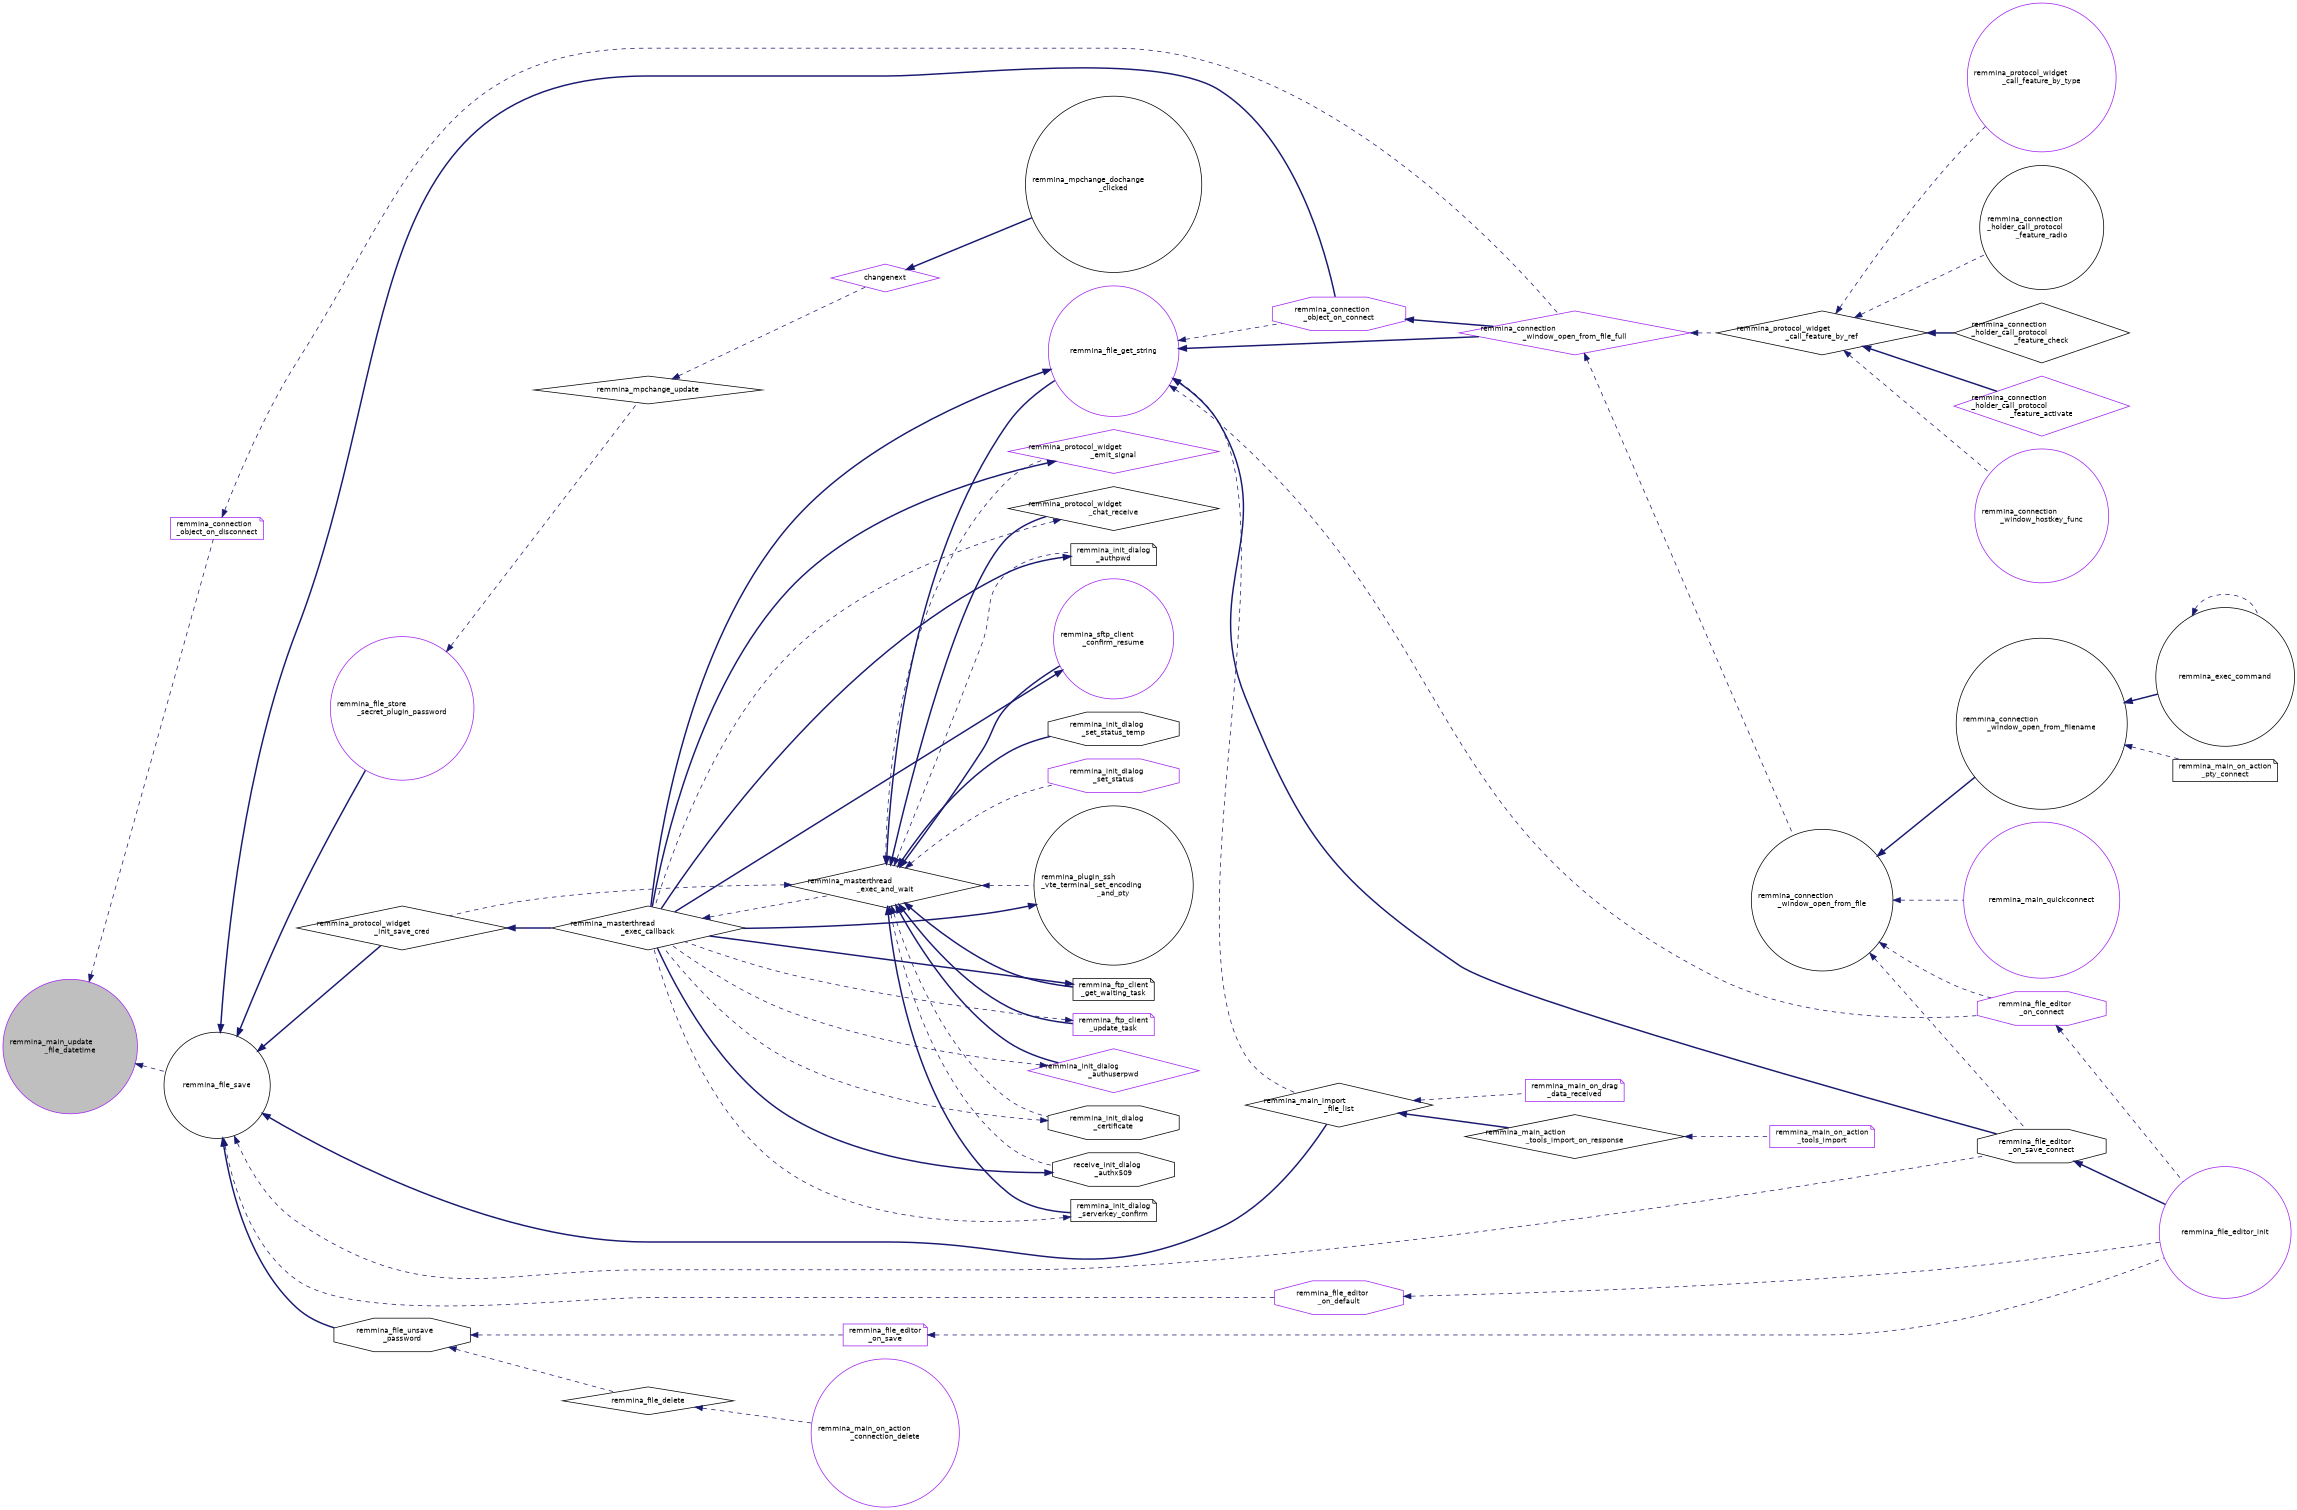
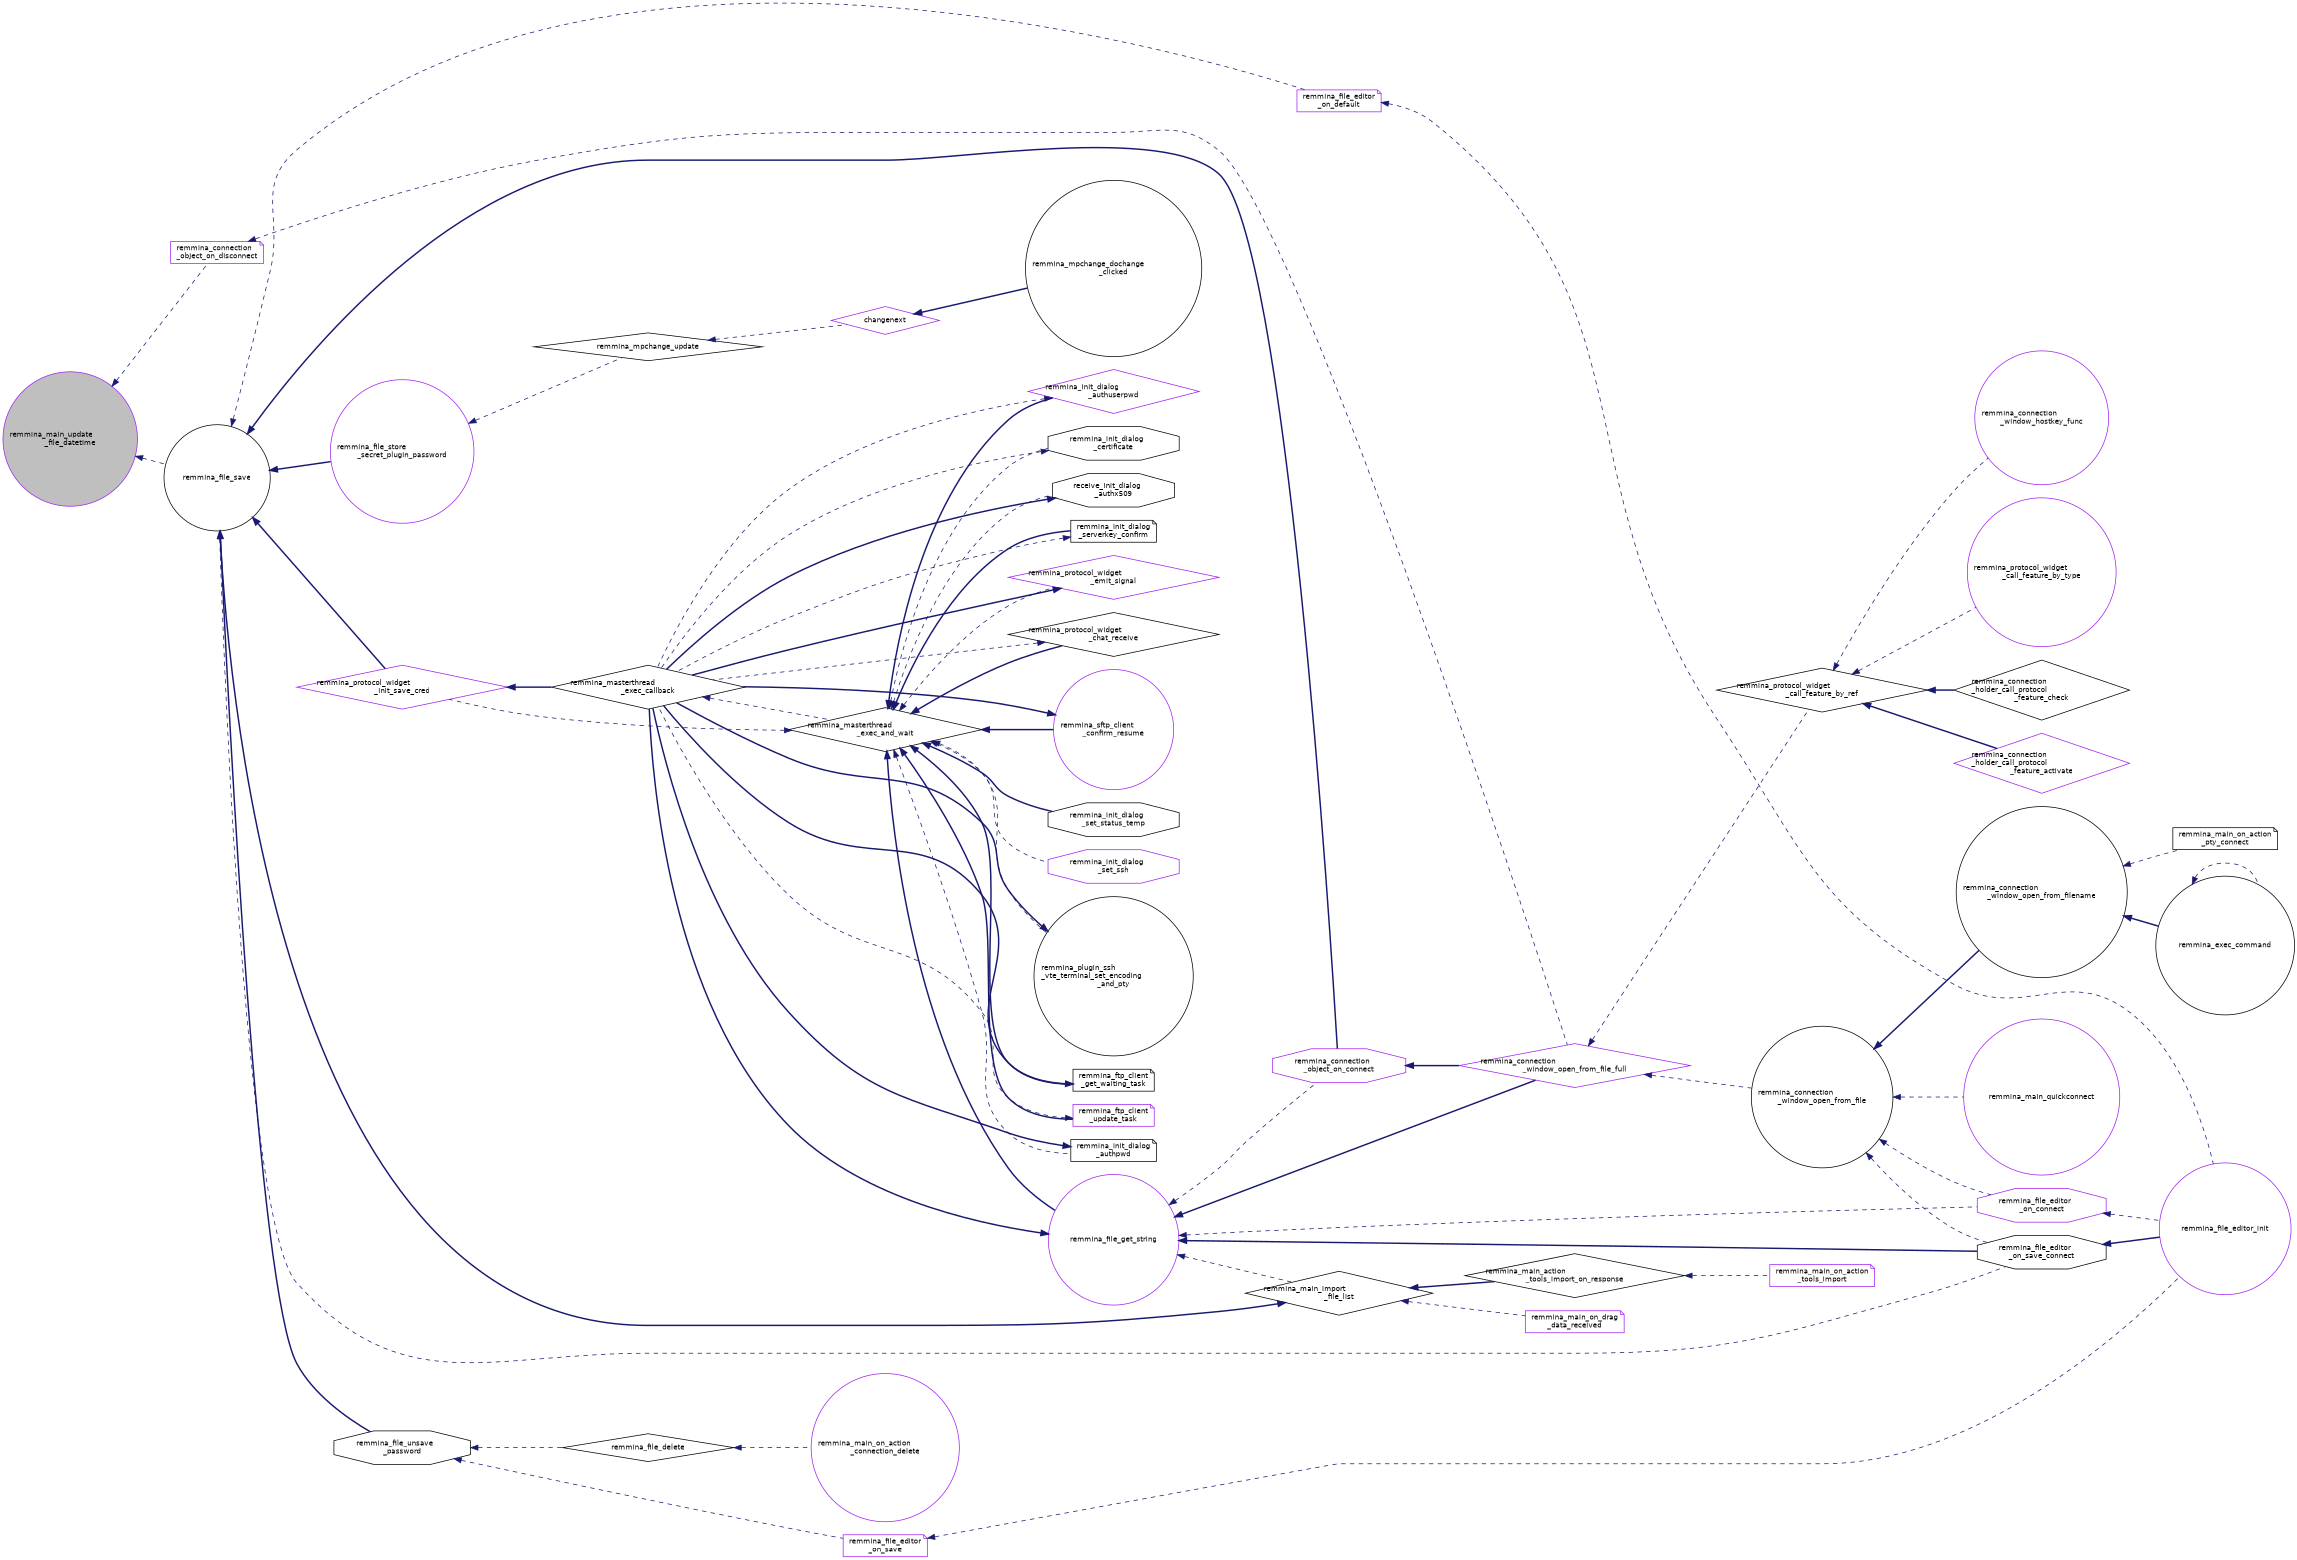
(2042, 227) -> none
(1114, 776) -> (1114, 866)
(402, 928) -> (402, 687)
(810, 1242) -> (485, 1268)
(1339, 1298) -> (1339, 101)
